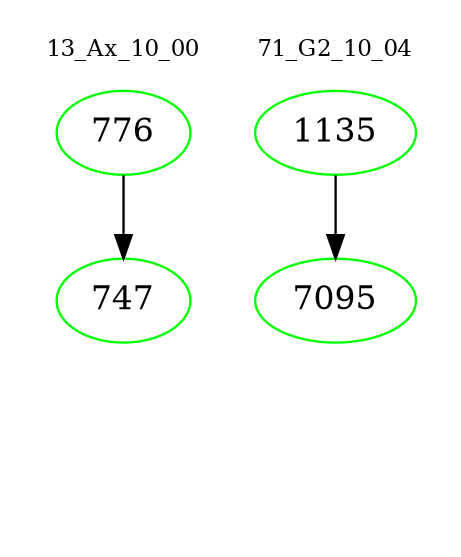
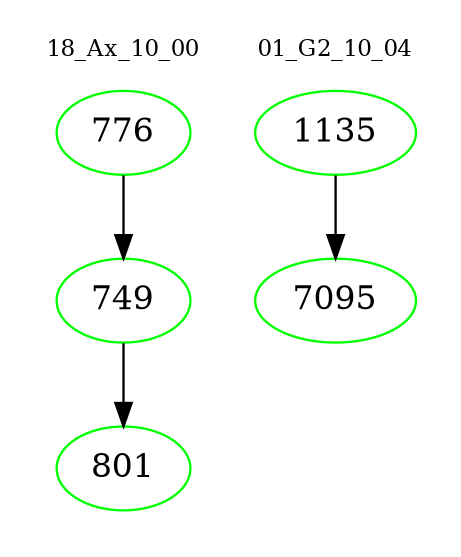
(124, 50) -> (124, 50)
(336, 50) -> (336, 50)
(124, 301) -> (124, 301)
none -> (124, 468)
